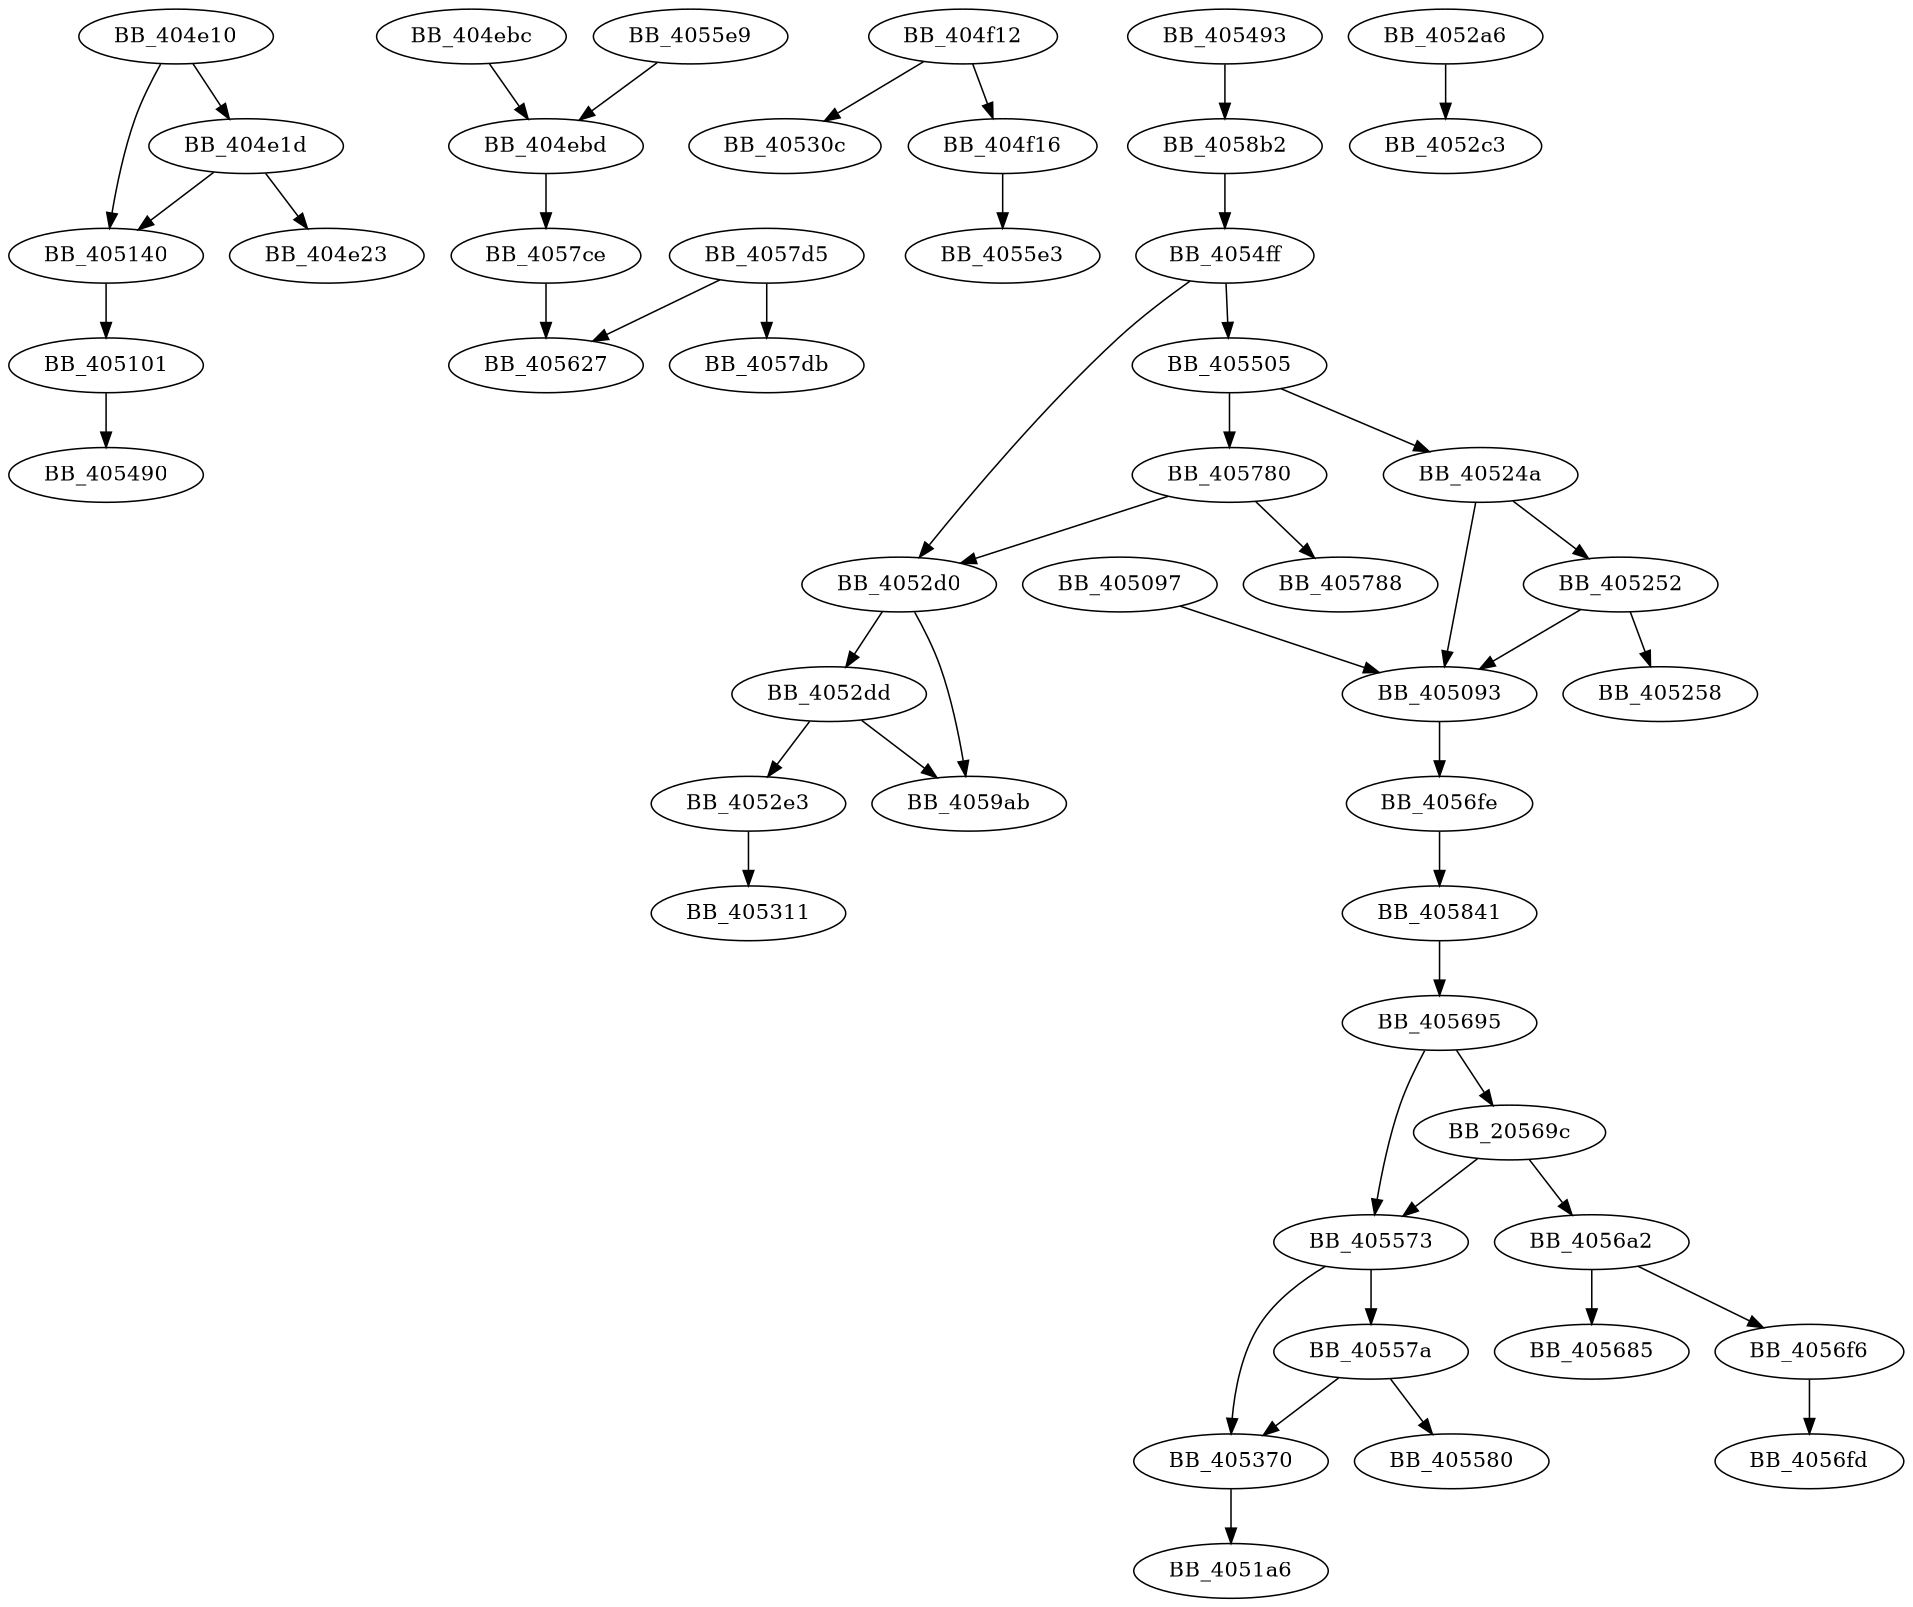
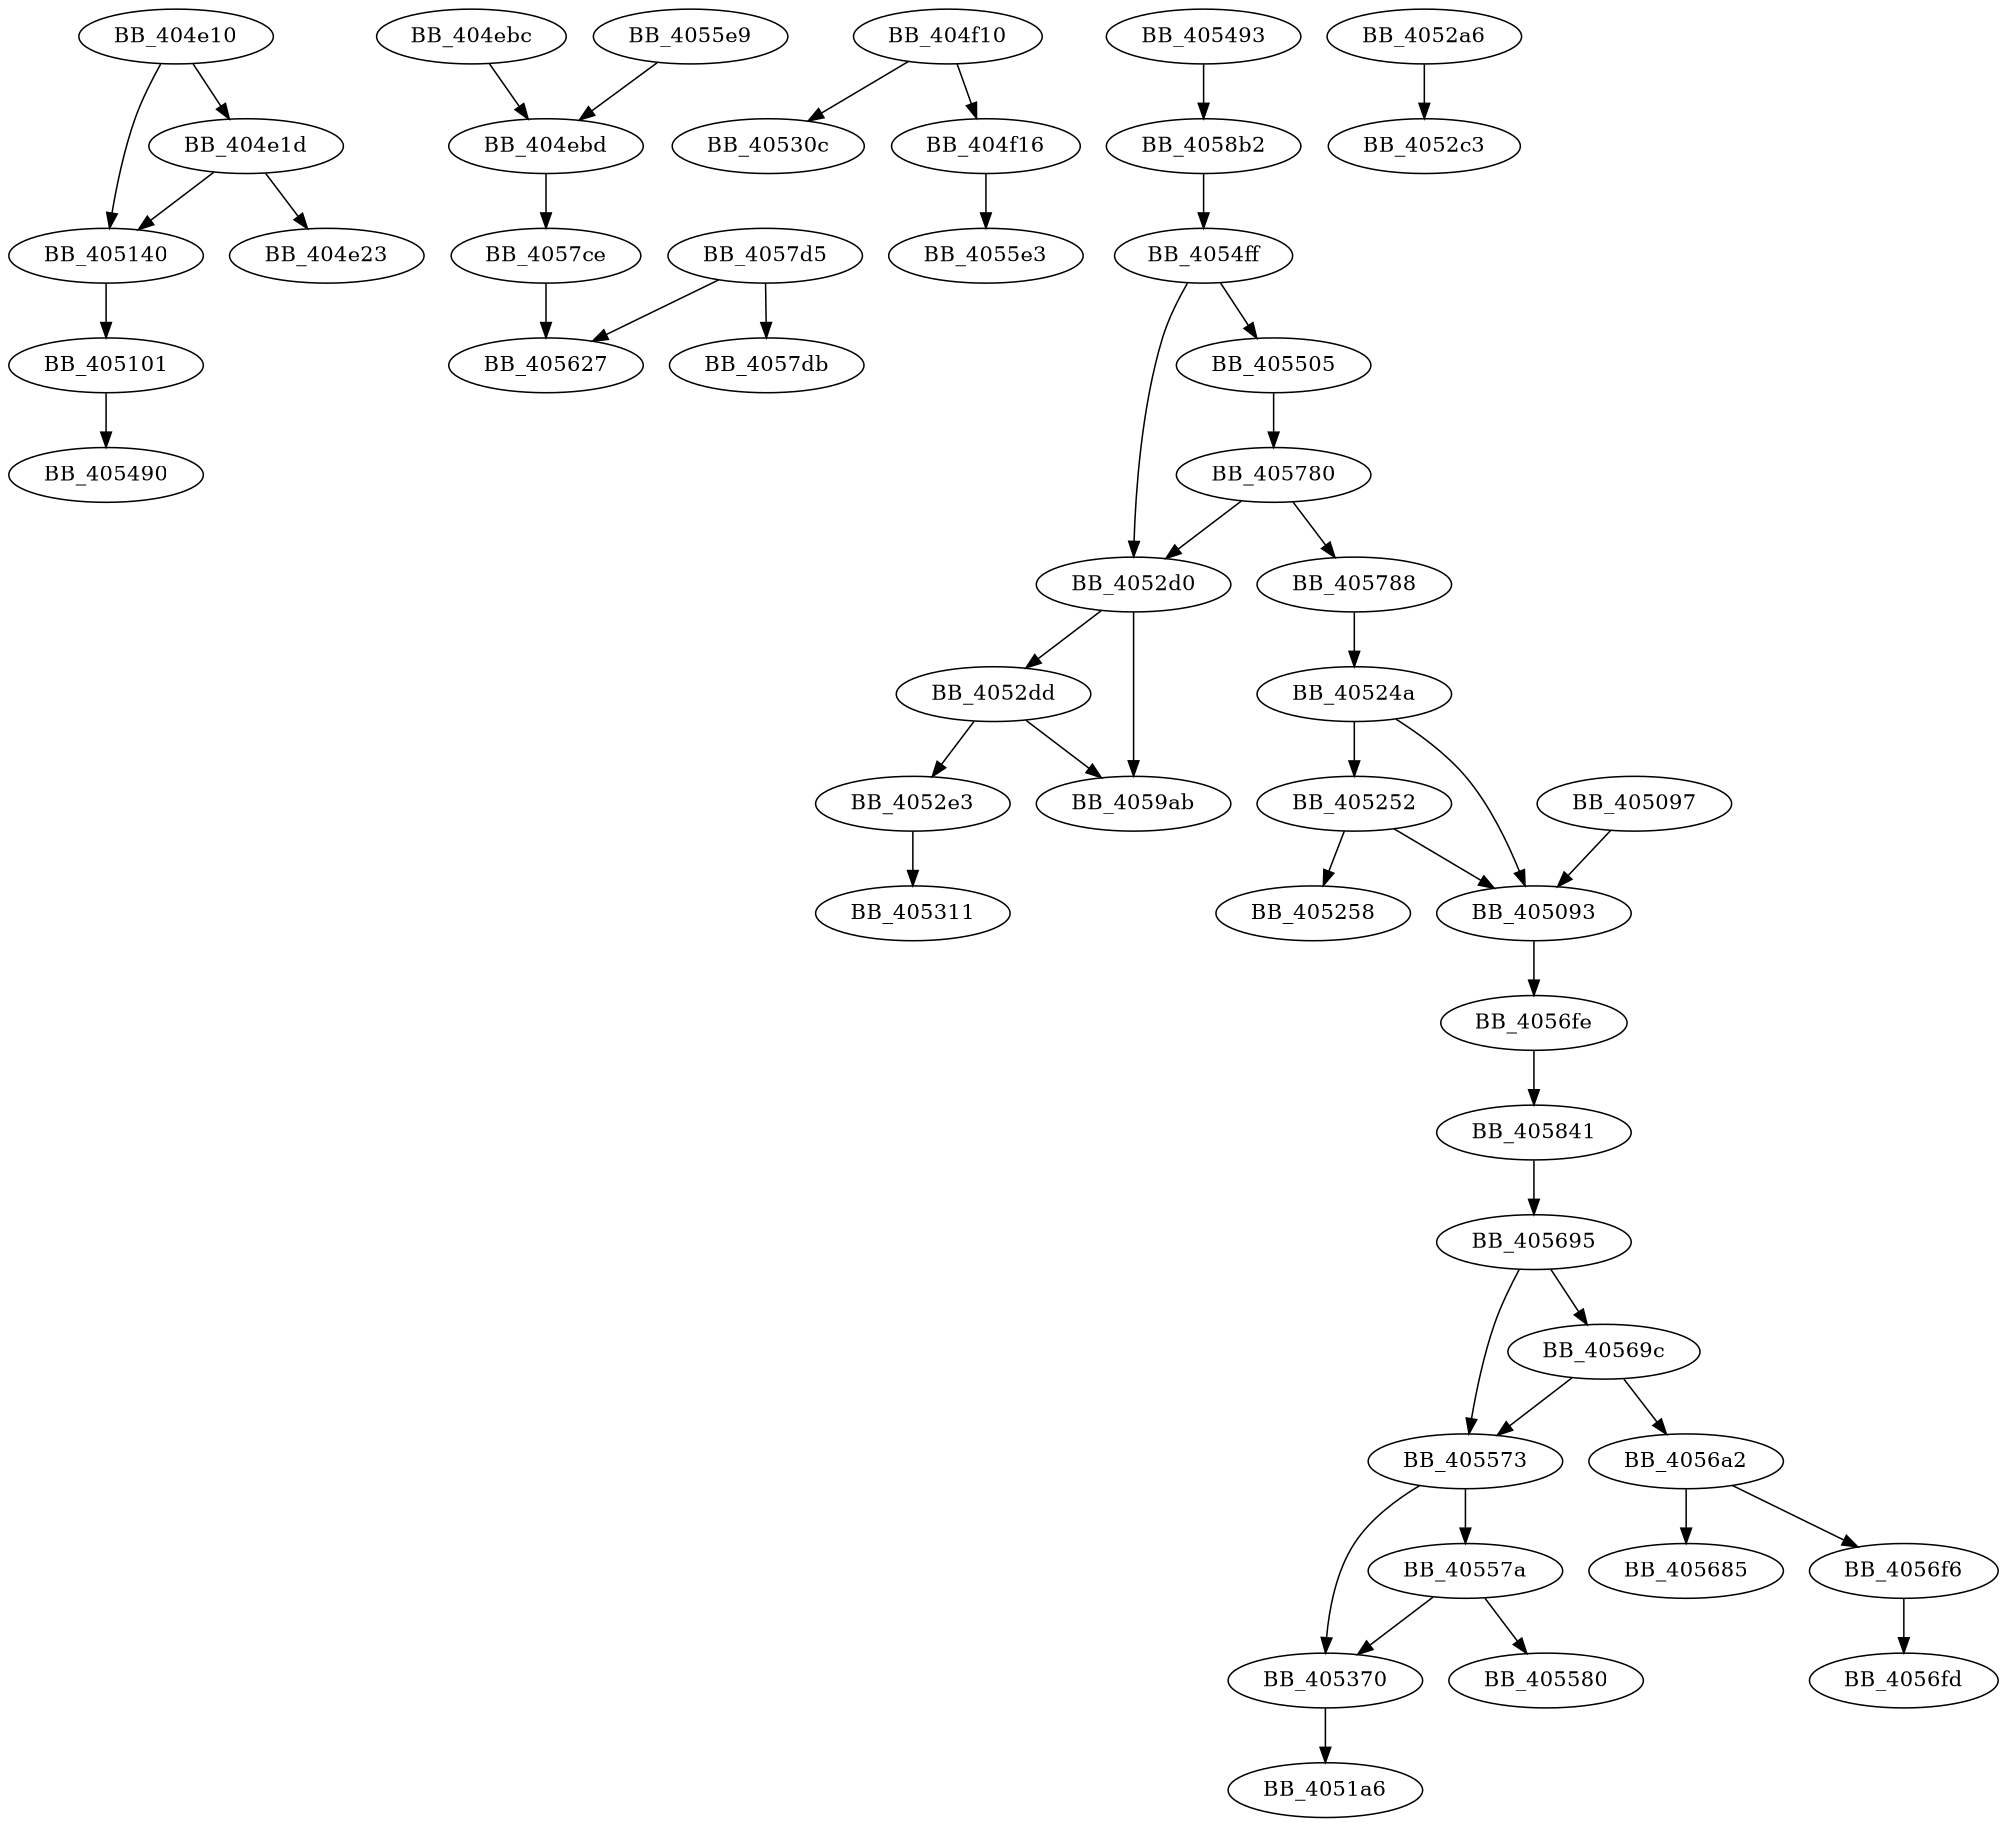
(963, 37) -> (948, 37)
(1348, 417) -> (1354, 632)
(1510, 1133) -> (1604, 1352)
